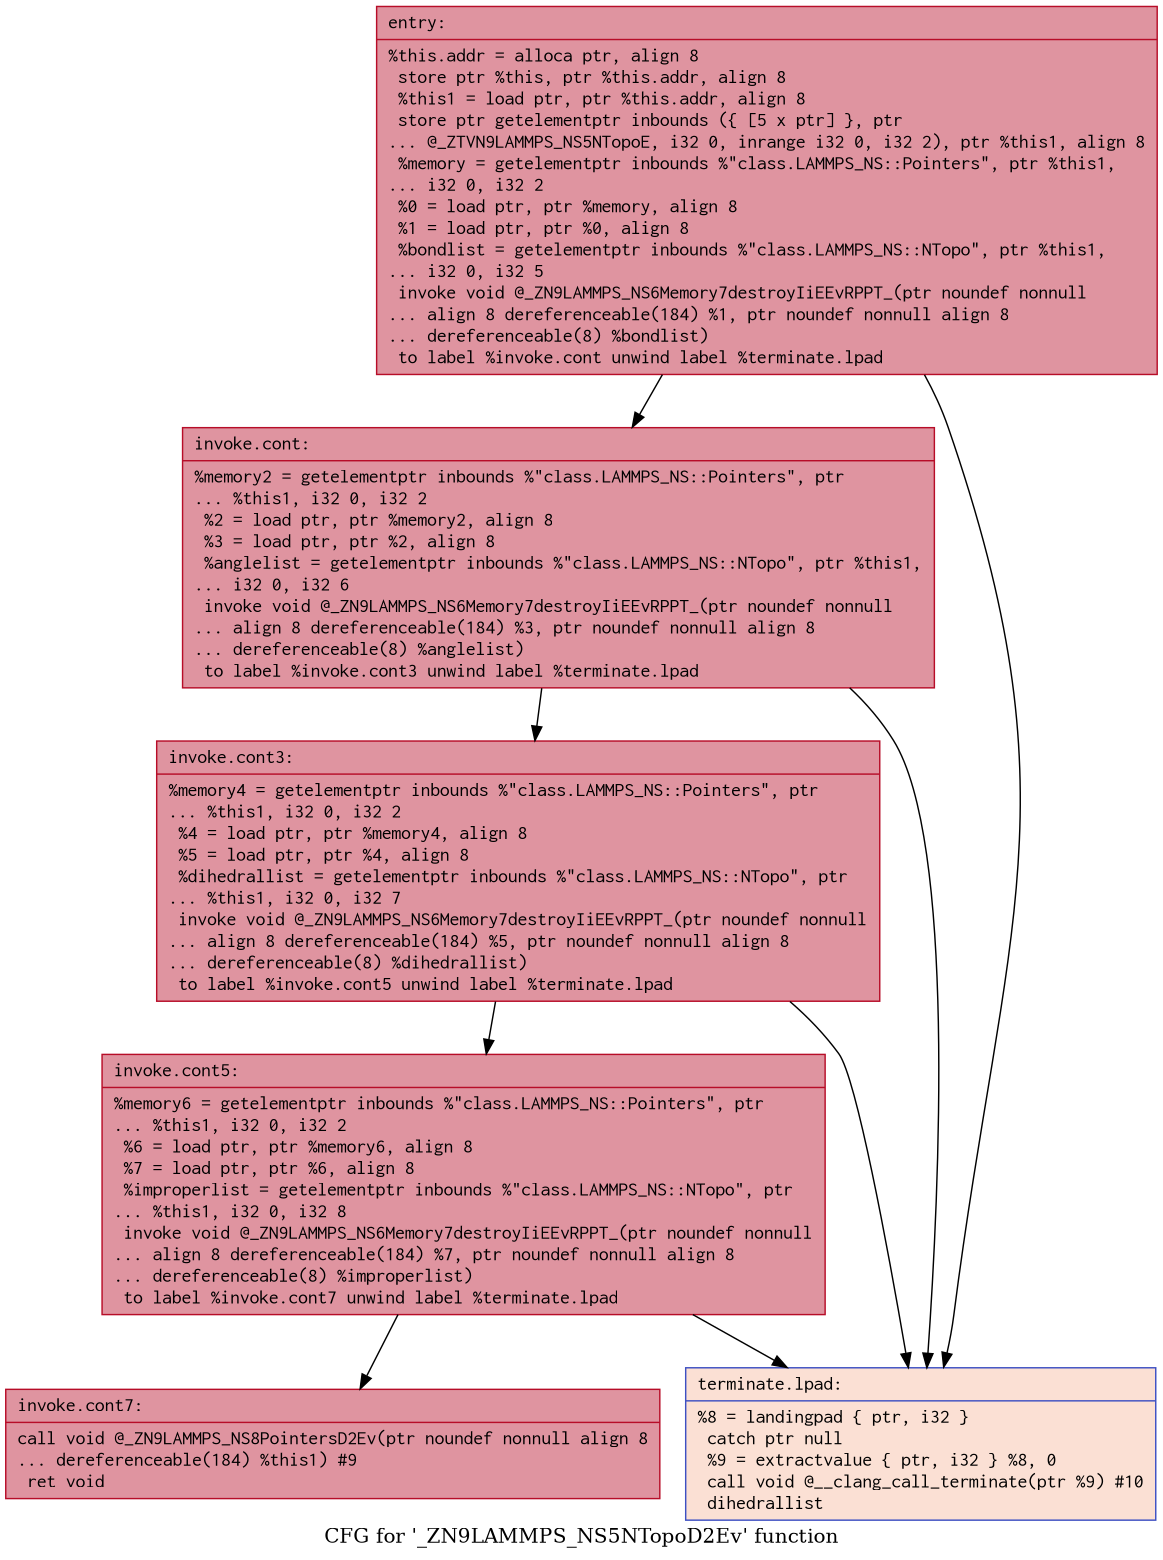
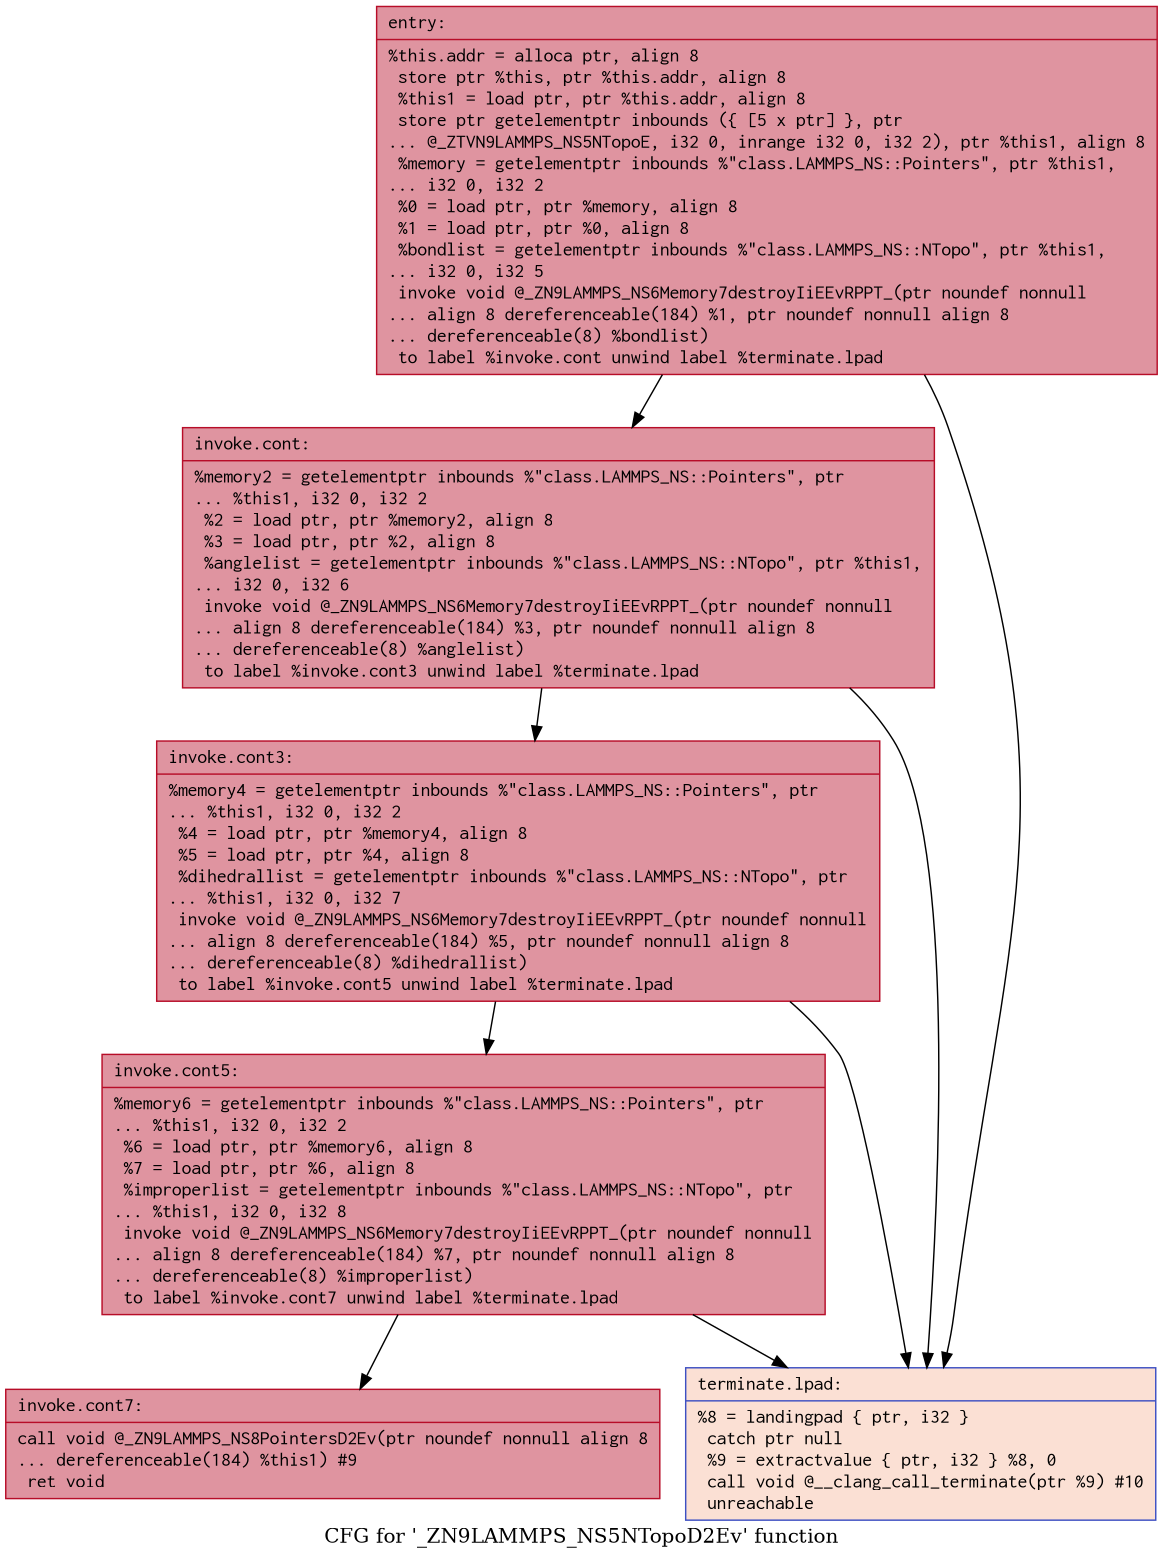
(760, 1503) -> (756, 1503)
